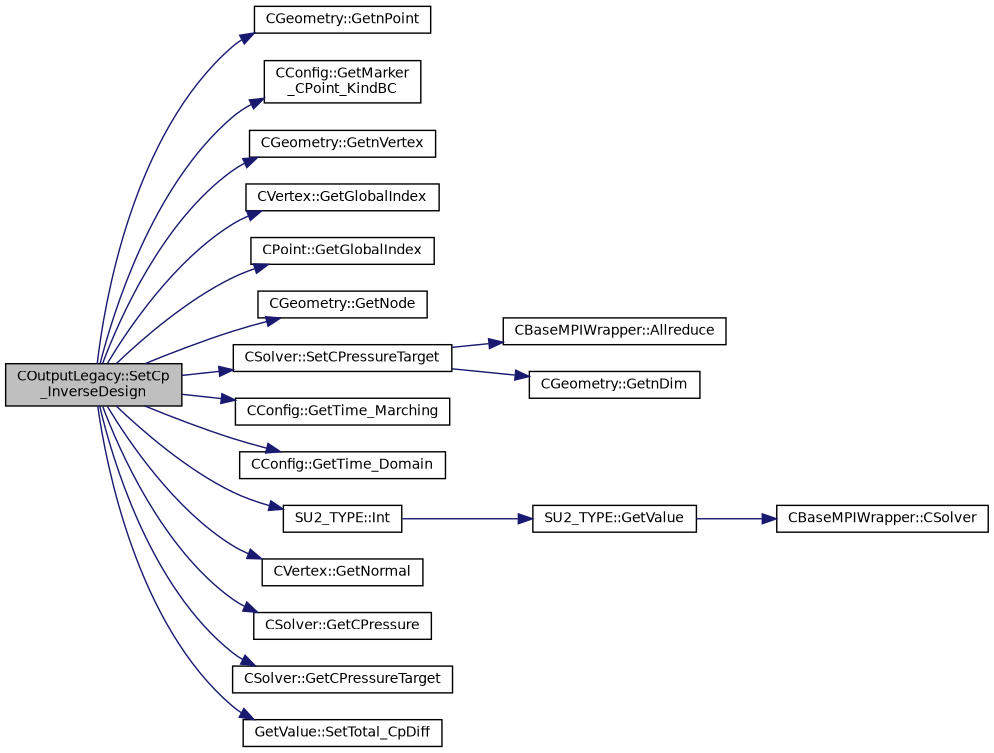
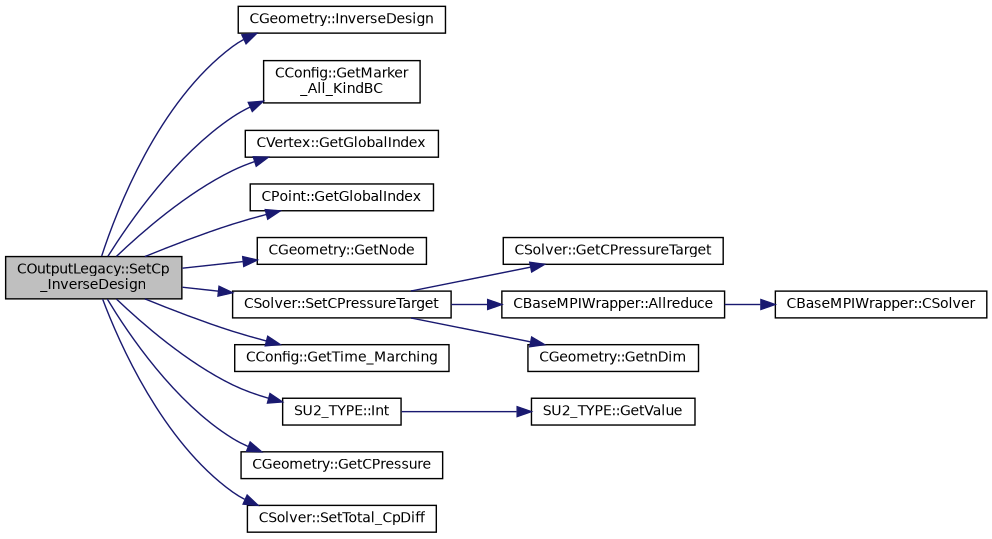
(343, 20) -> (342, 20)
(343, 82) -> (342, 82)
(343, 144) -> none
(343, 465) -> none
(729, 519) -> (743, 304)
(150, 545) -> (471, 279)
(343, 572) -> none
(343, 626) -> (342, 465)
(343, 733) -> (342, 519)
